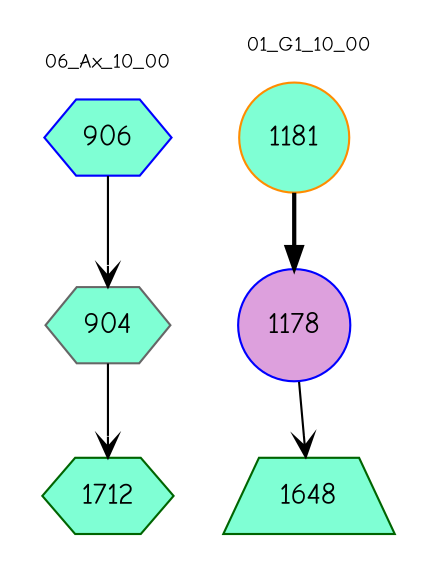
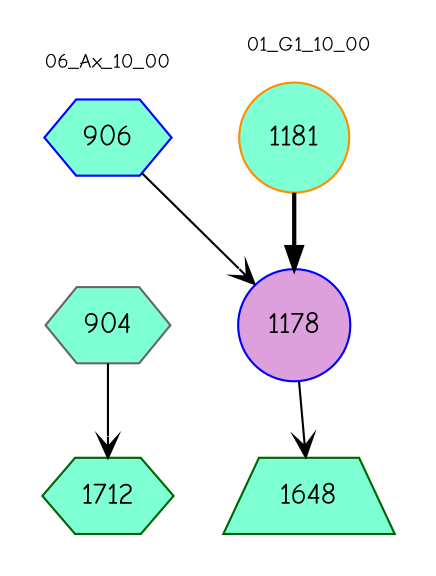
(108, 220) -> (176, 207)
